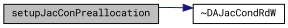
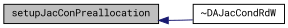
(171, 8) -> (181, 20)
